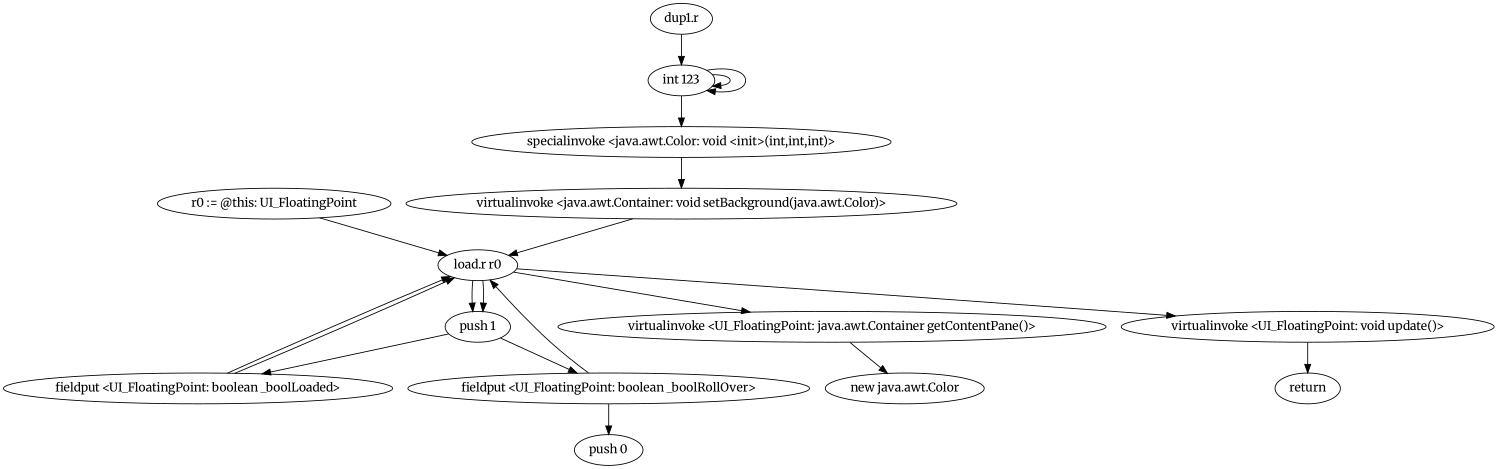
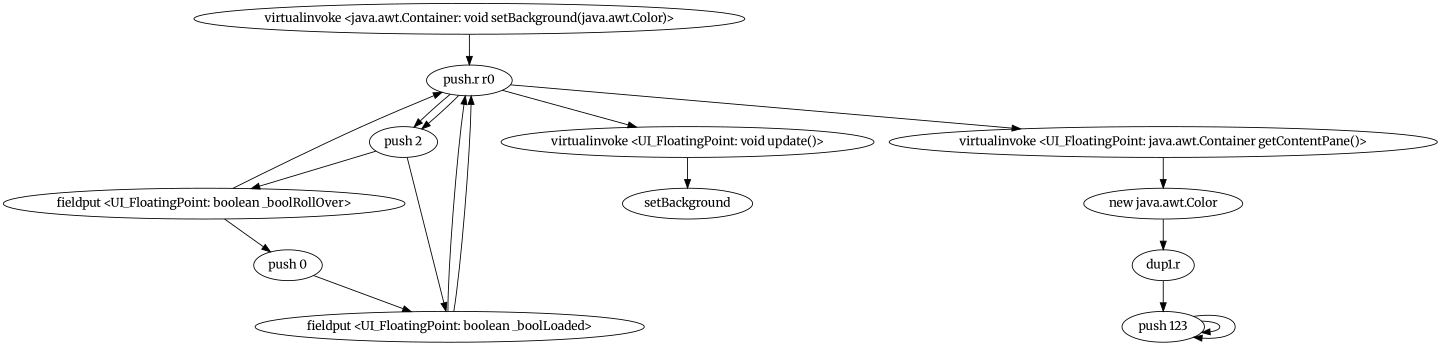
(681, 80) -> (1163, 327)
(681, 142) -> none
(274, 204) -> none
none -> (1163, 230)
(478, 265) -> (469, 80)
none -> (358, 292)
(478, 327) -> (404, 142)
(1308, 388) -> (688, 204)
